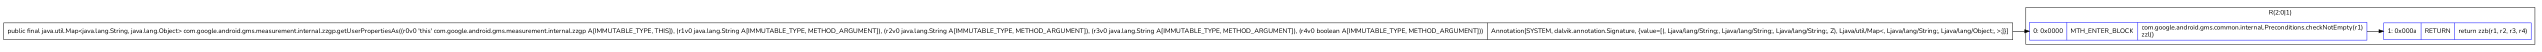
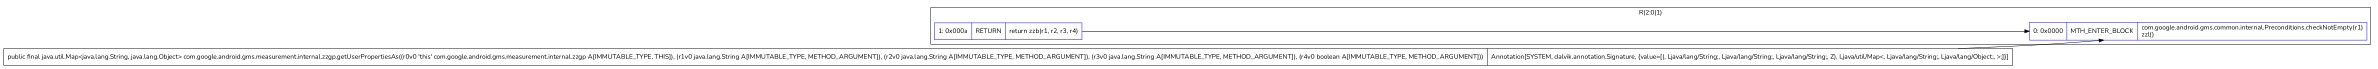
(2373, 31) -> (1553, 31)
